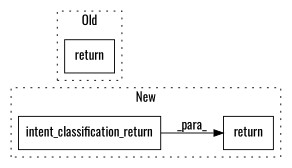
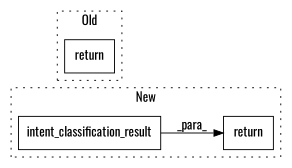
(90, 133) -> (90, 133)
